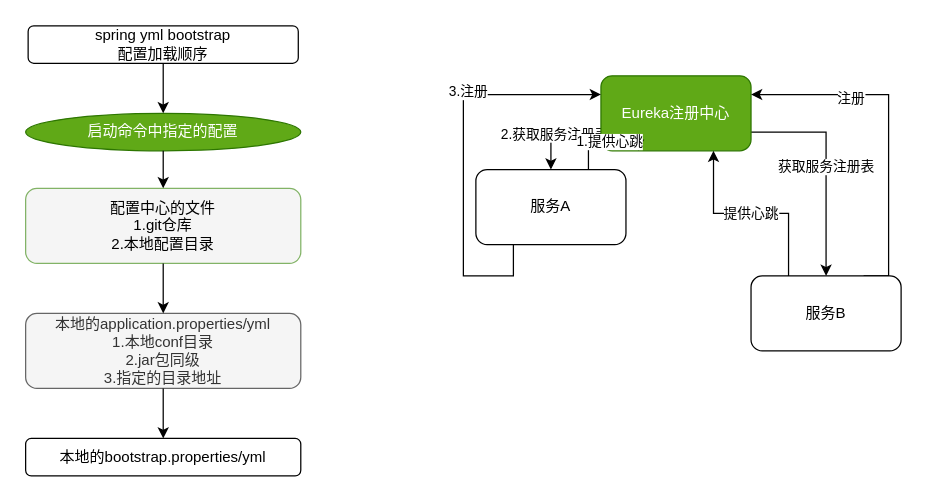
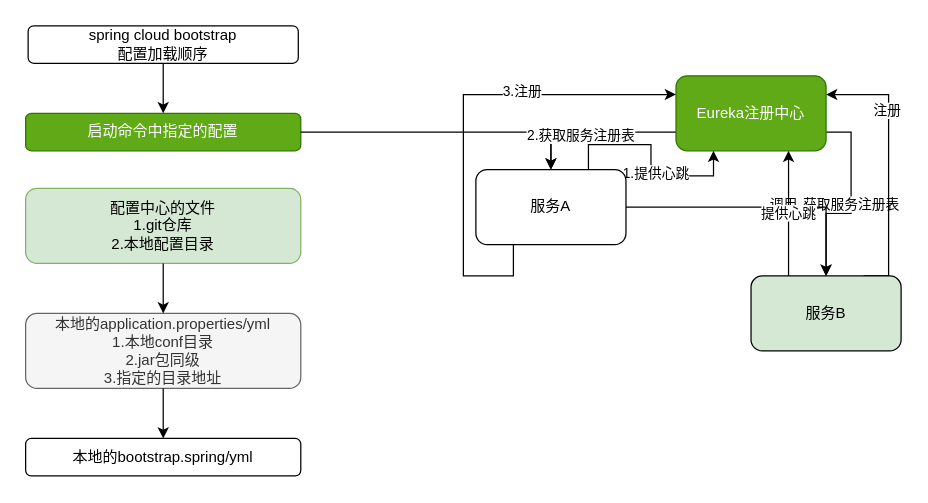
(163, 44) -> (163, 44)
(676, 113) -> (751, 113)
(163, 132) -> (163, 132)
(163, 174) -> (424, 132)
none -> (724, 207)
(163, 226) -> (163, 226)
(826, 313) -> (826, 313)
(163, 457) -> (163, 457)
